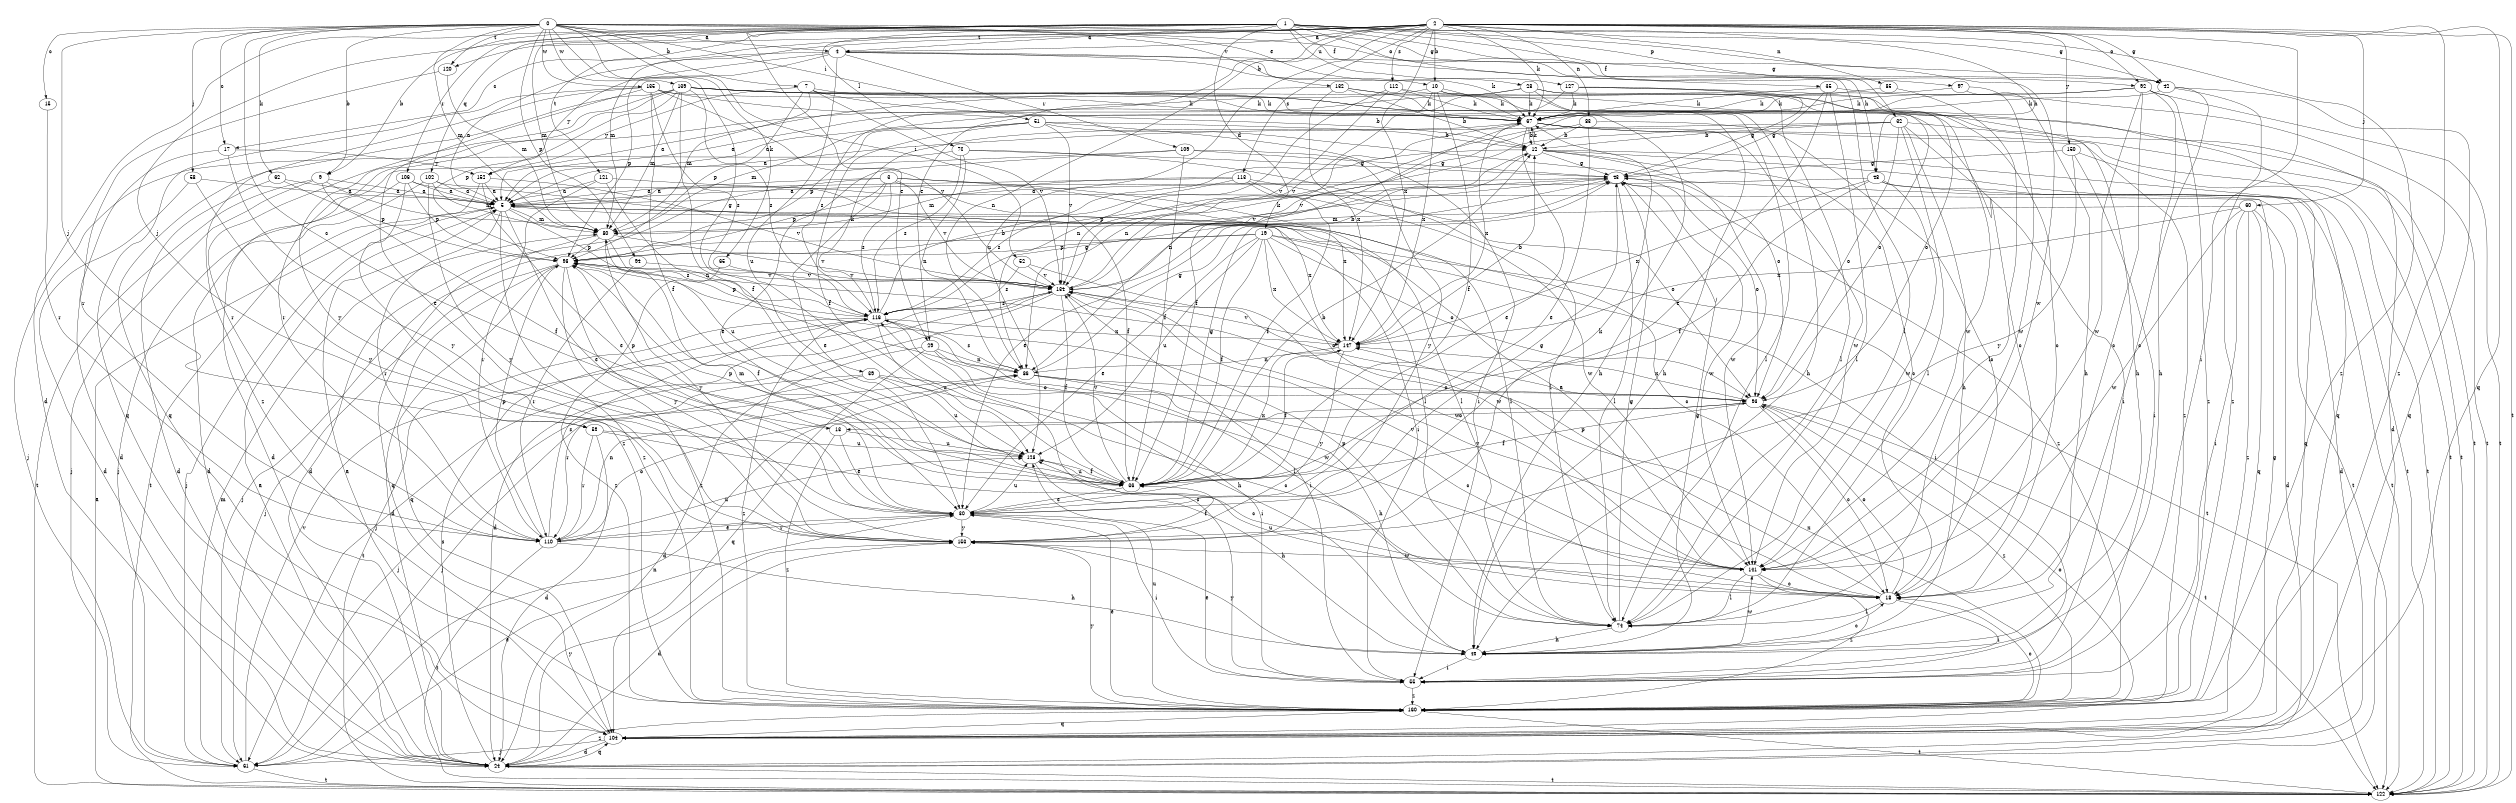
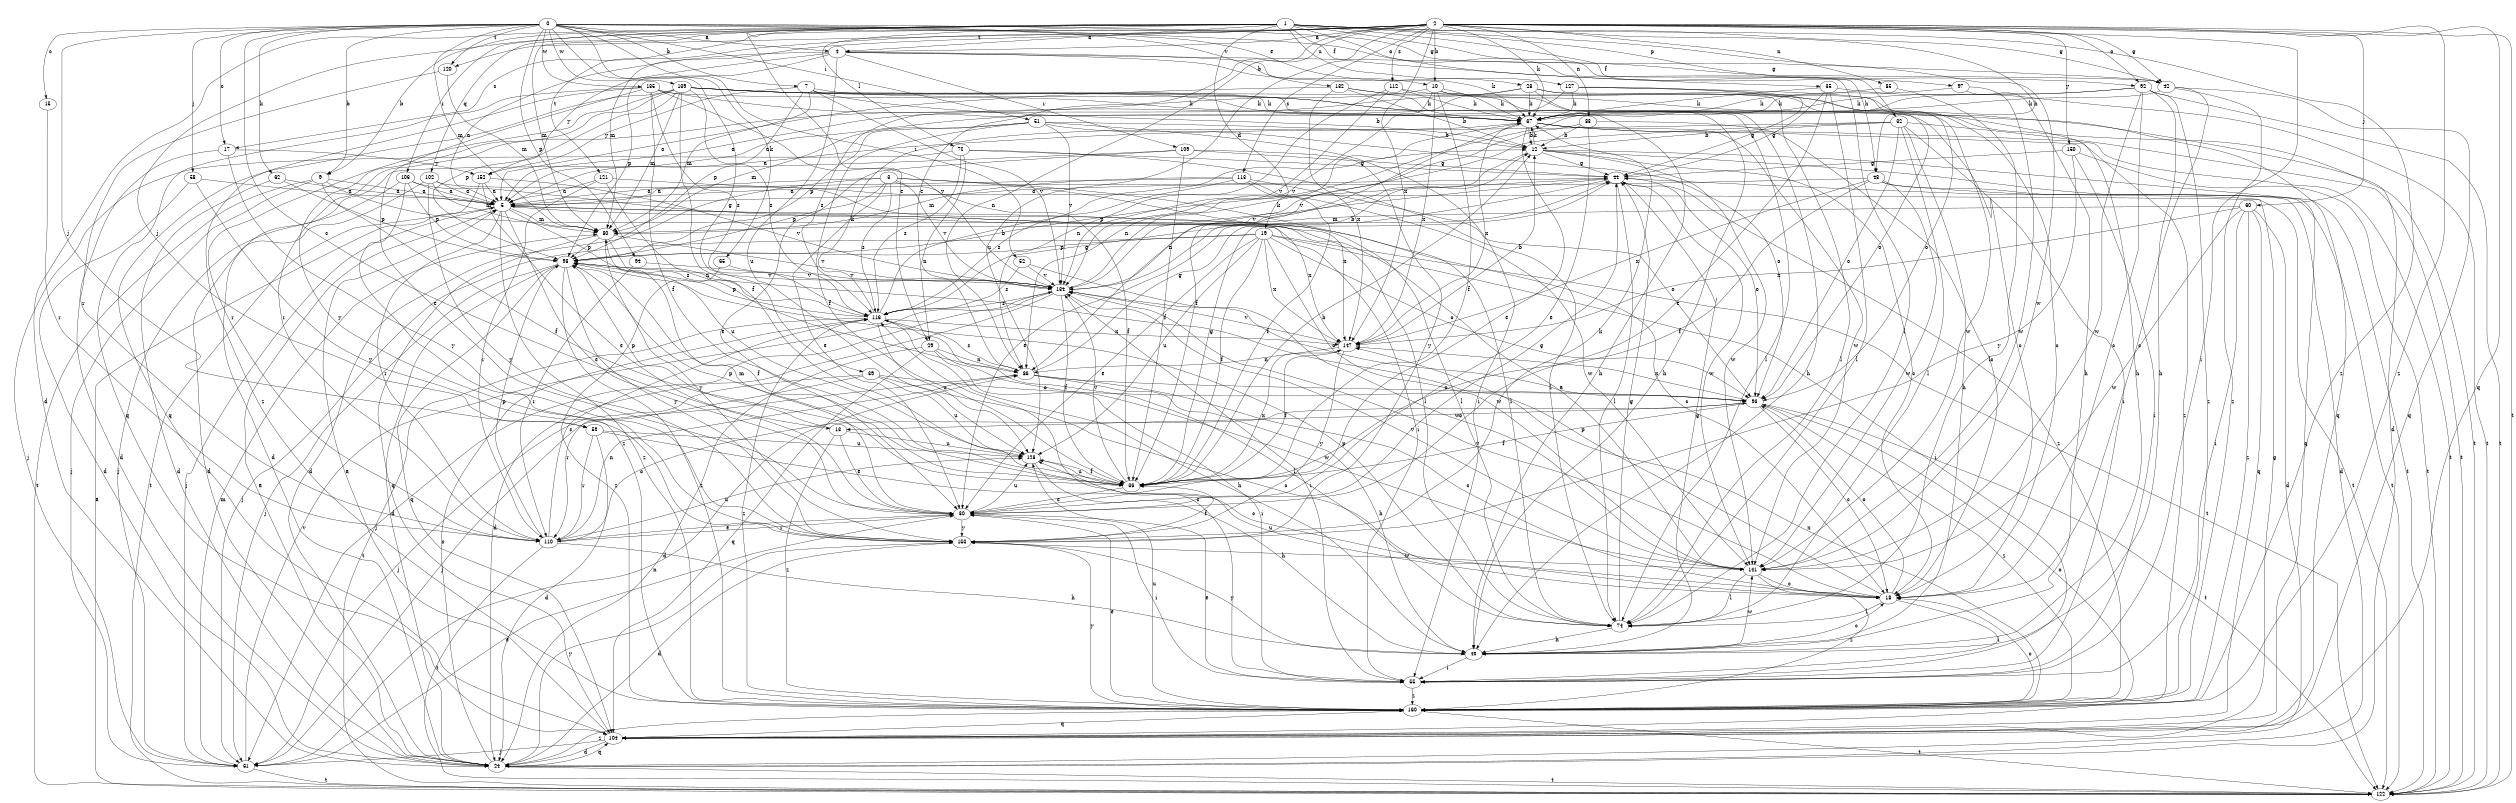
(1616, 178) -> (1616, 178)
